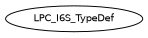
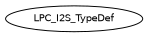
(74, 19) -> (74, 19)
